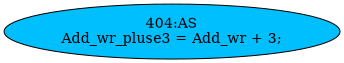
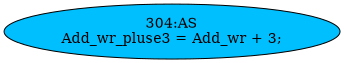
(172, 32) -> (172, 32)
